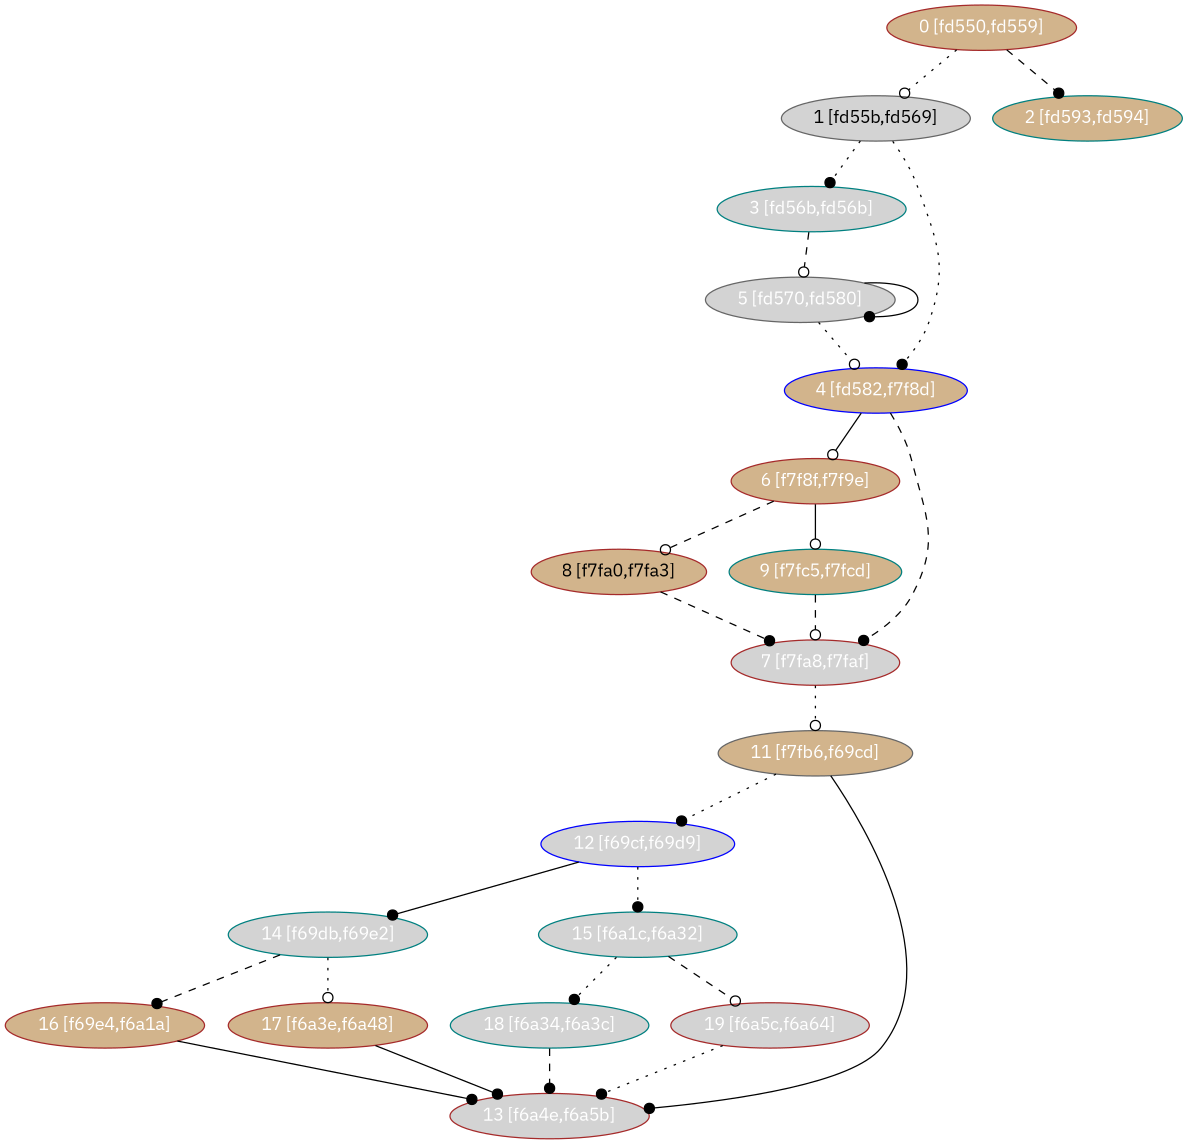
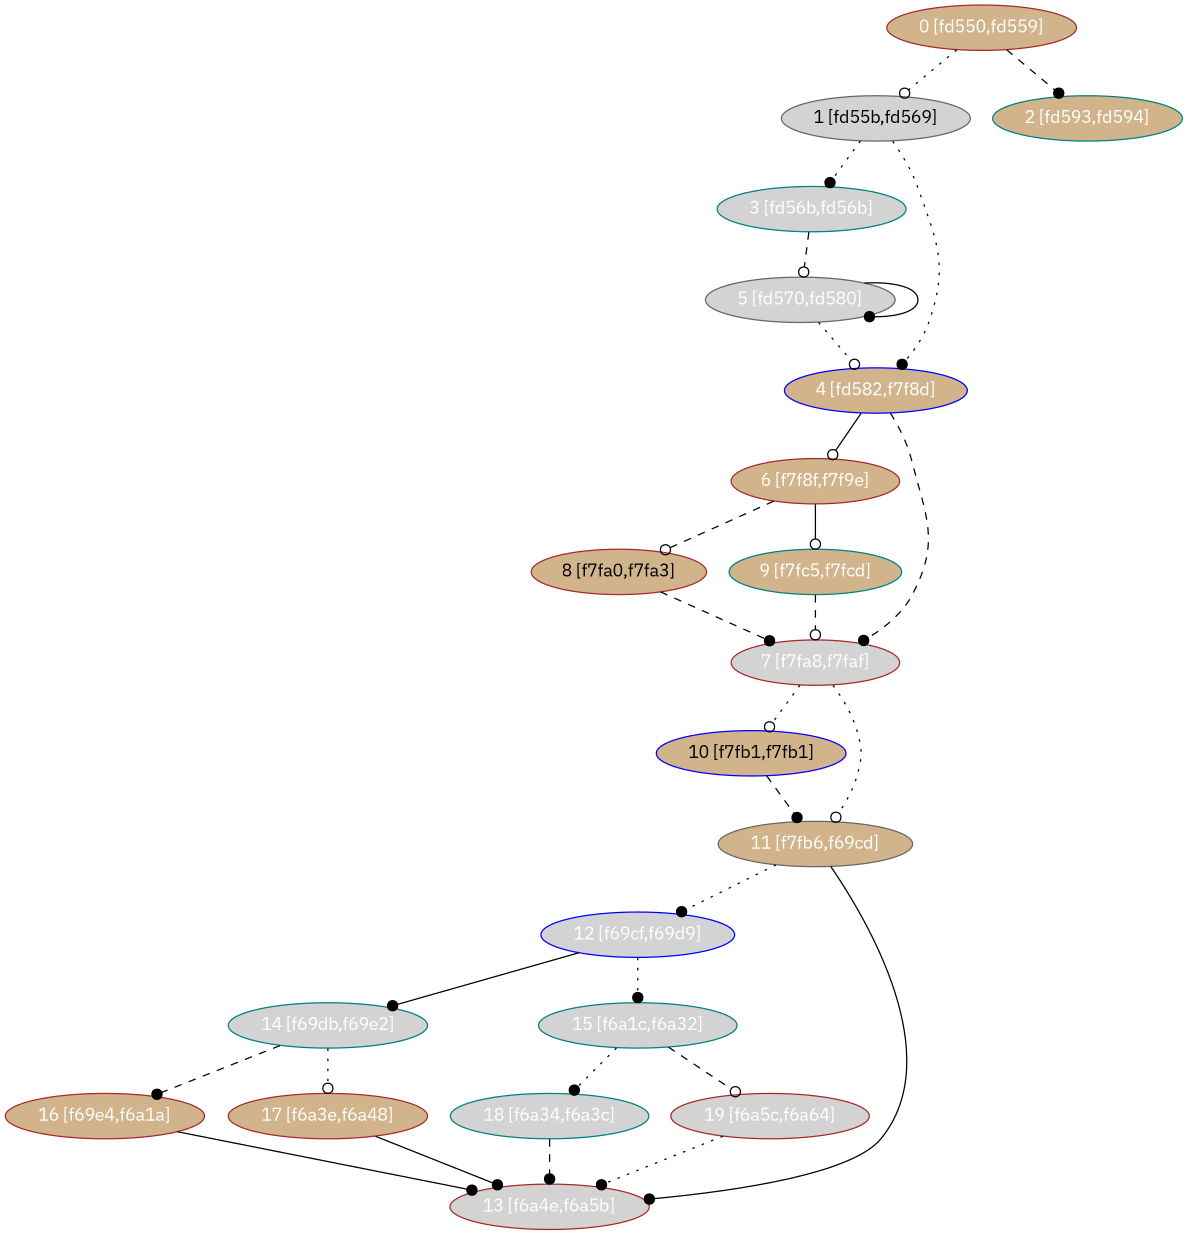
none -> (751, 753)
